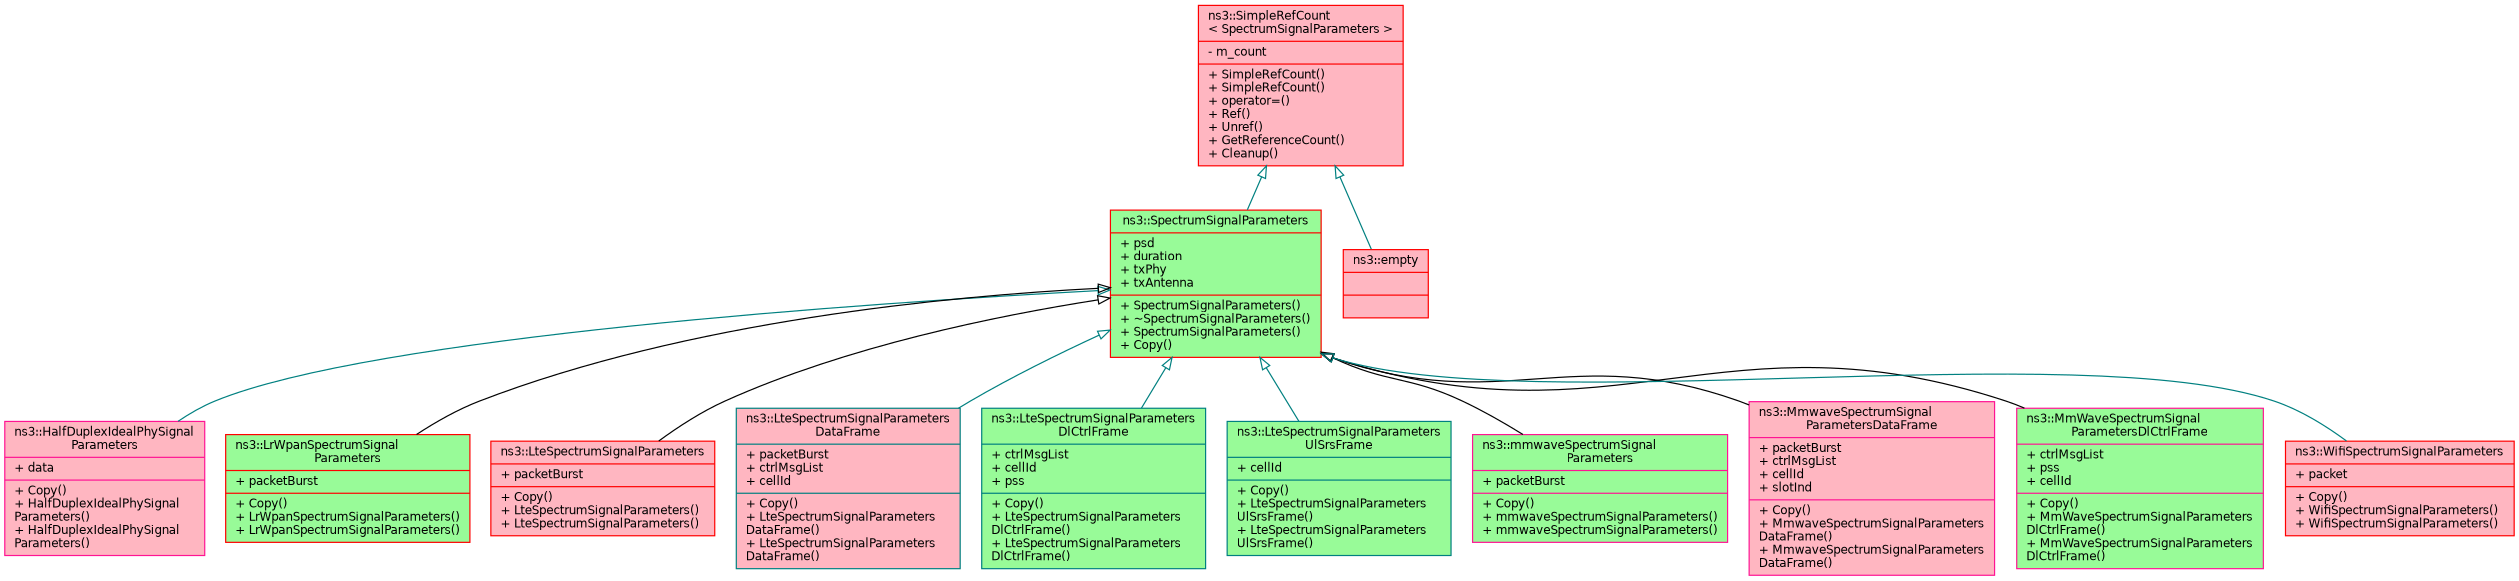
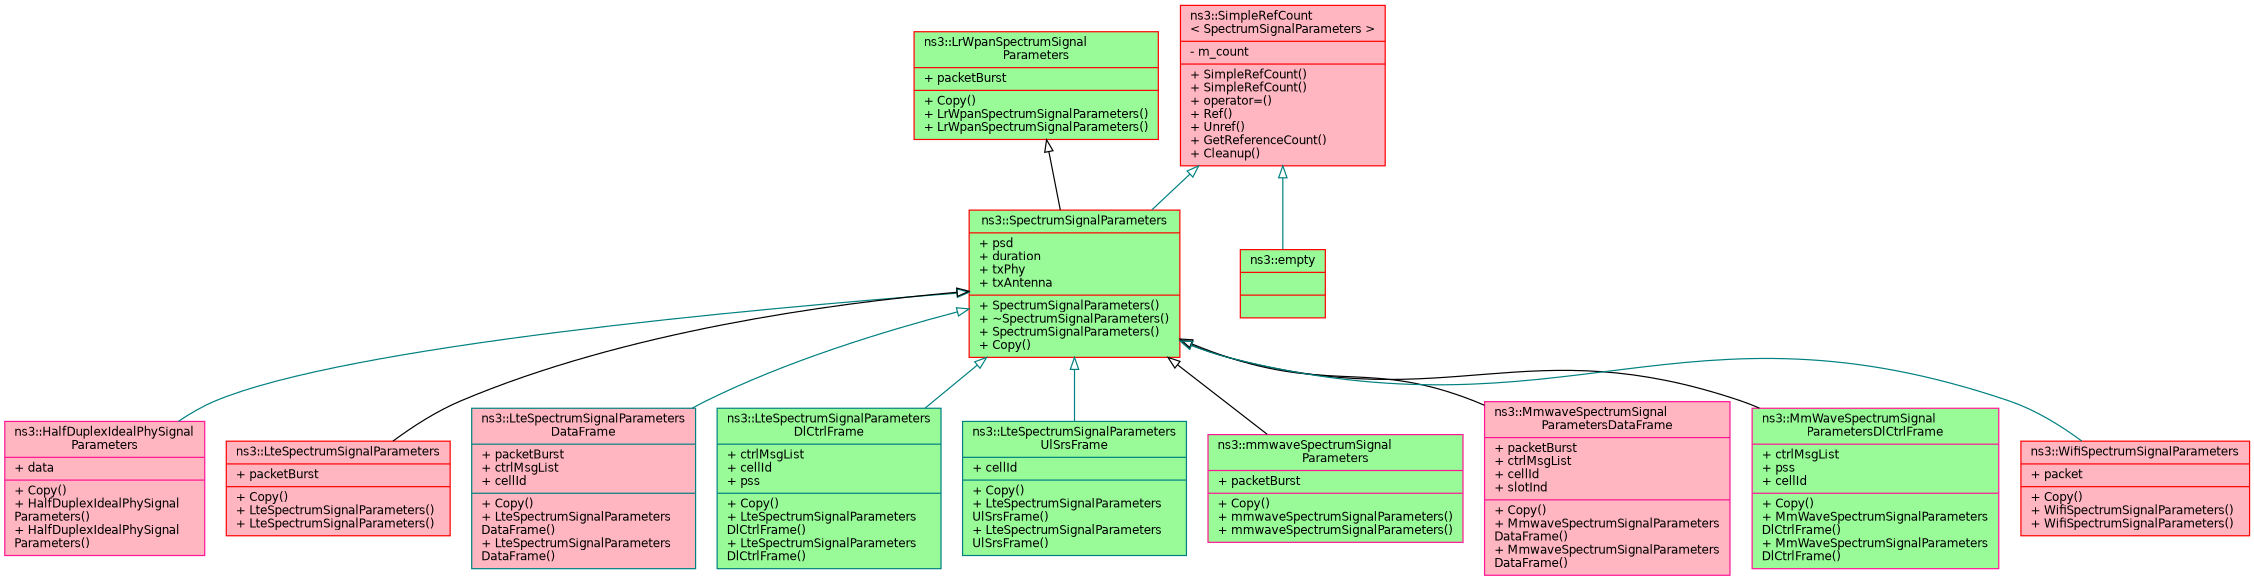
(1386, 284) -> (1283, 284)
(749, 328) -> (1055, 181)
